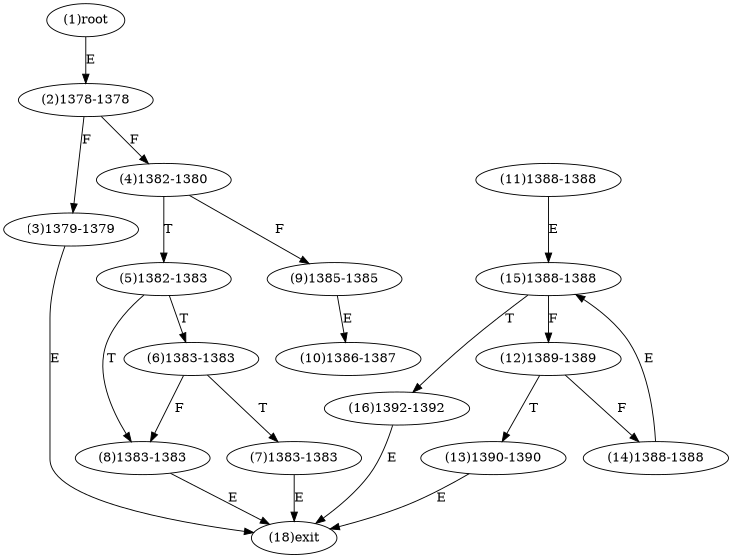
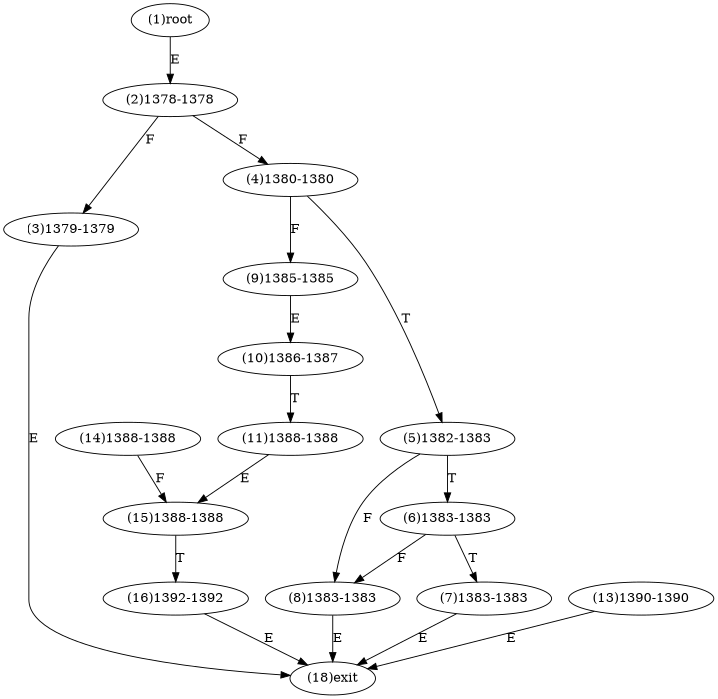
(164, 180) -> (291, 180)
(111, 359) -> (368, 519)
(548, 359) -> none
(649, 359) -> (160, 479)
none -> (291, 394)
